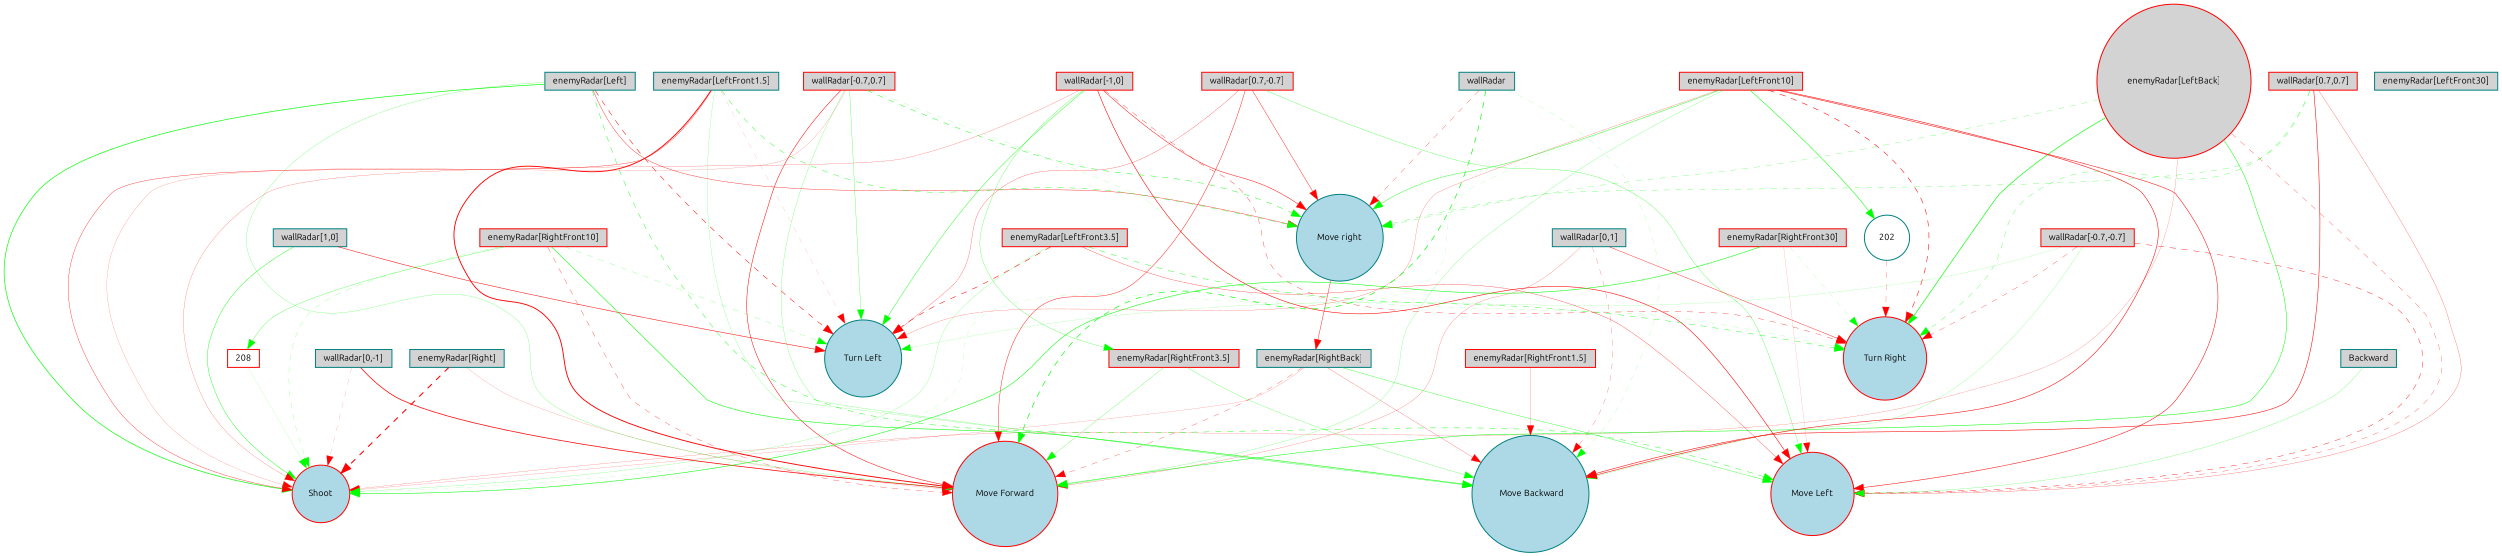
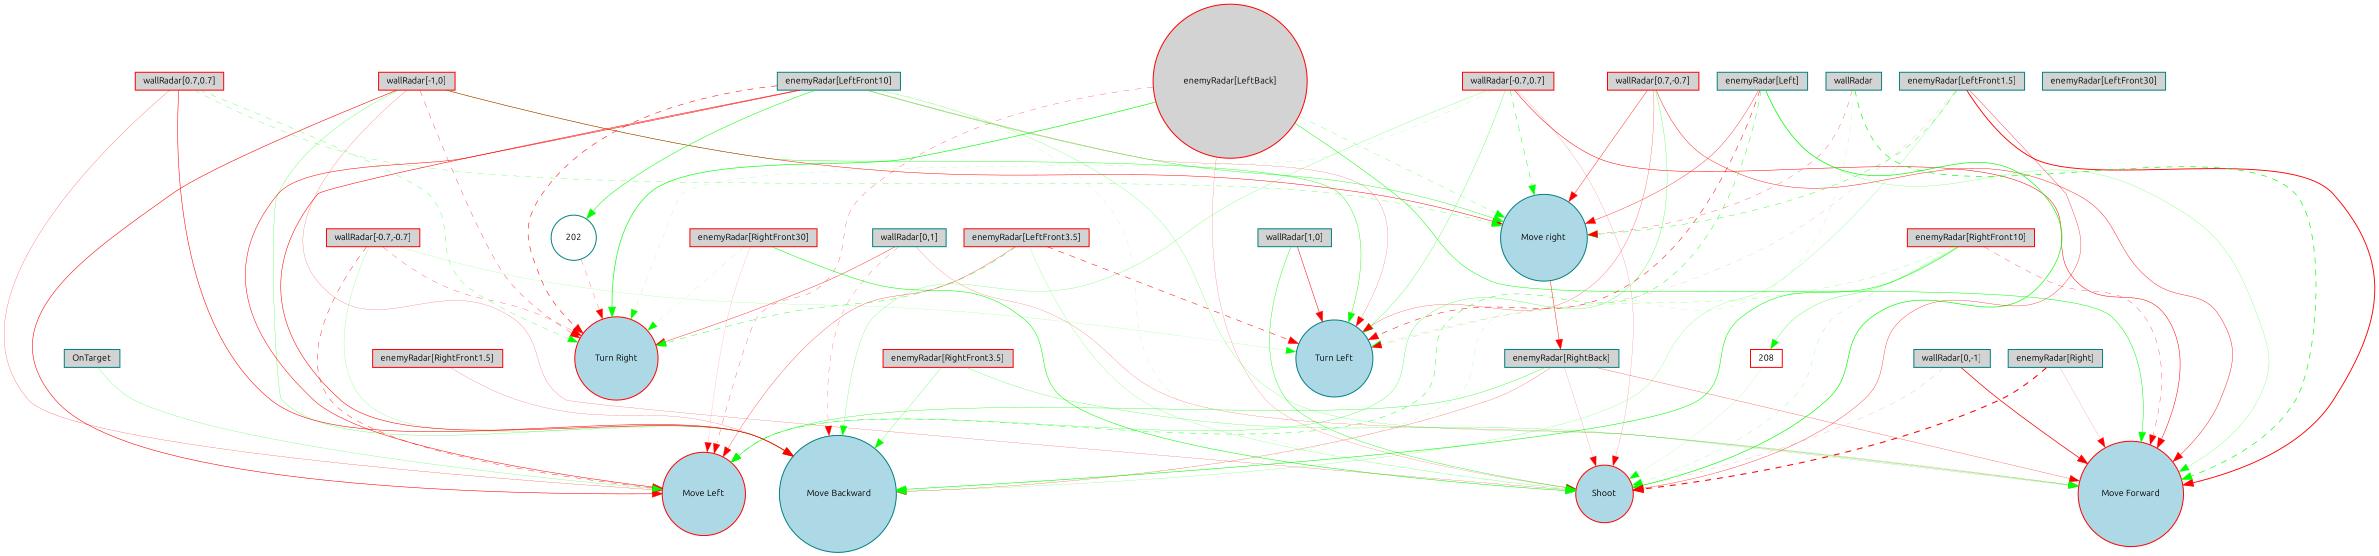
(1741, 81) -> (839, 81)
(981, 235) -> (279, 385)
(2369, 358) -> (92, 358)
(1193, 425) -> (1821, 420)
